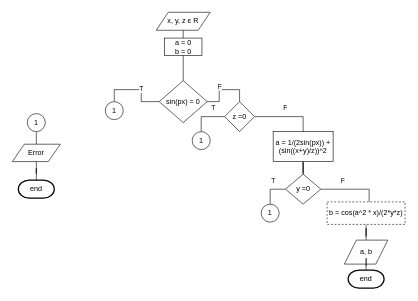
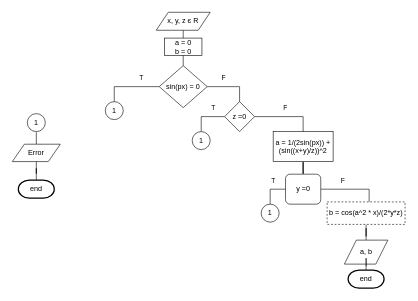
(183, 102) -> (183, 87)
(303, 189) -> (303, 189)
